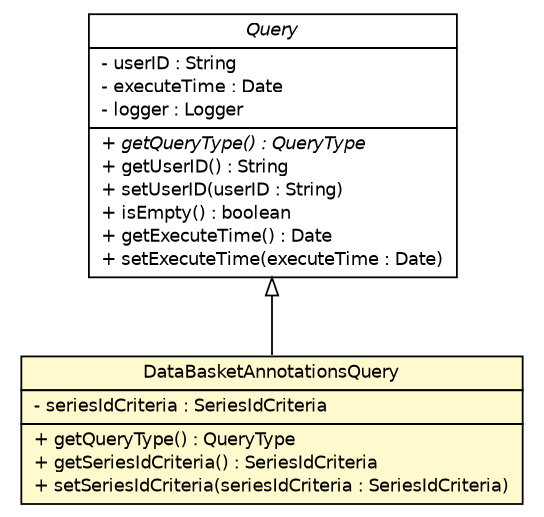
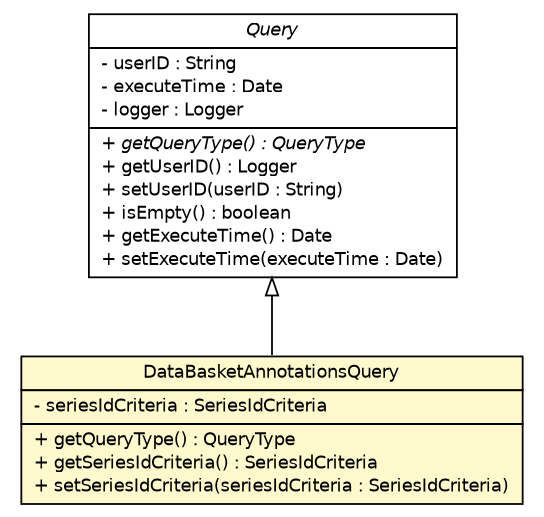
(196, 167) -> (199, 167)
